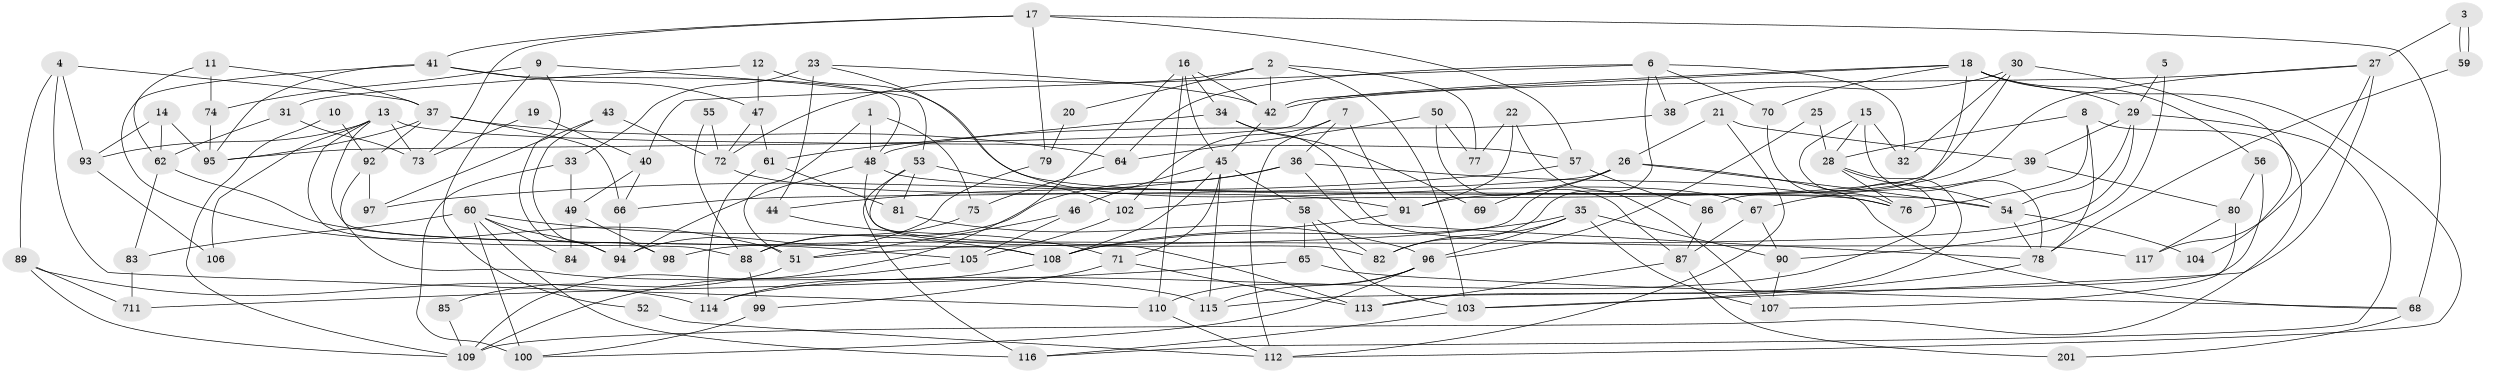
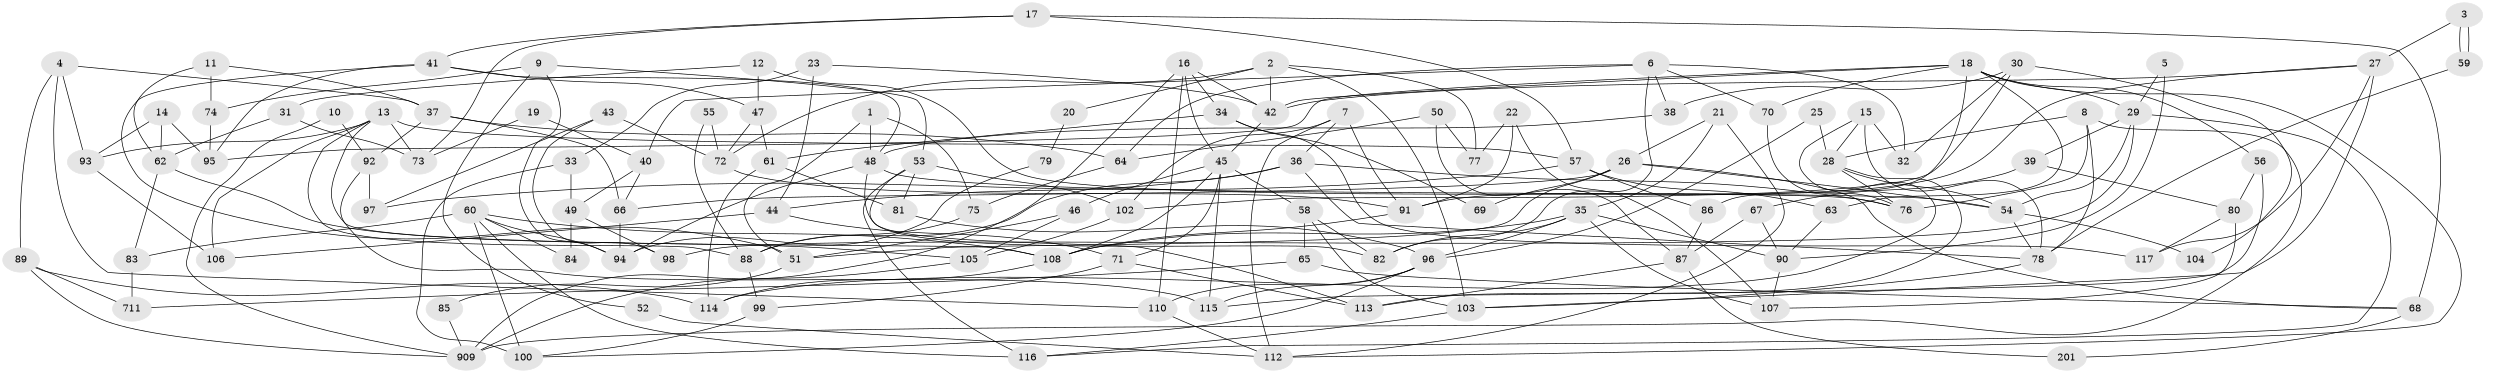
(1039, 92) -> none
(1872, 142) -> (1668, 177)
(320, 147) -> none
(1507, 189) -> none
none -> (1831, 211)
none -> (391, 245)
(466, 358) -> (466, 358)
